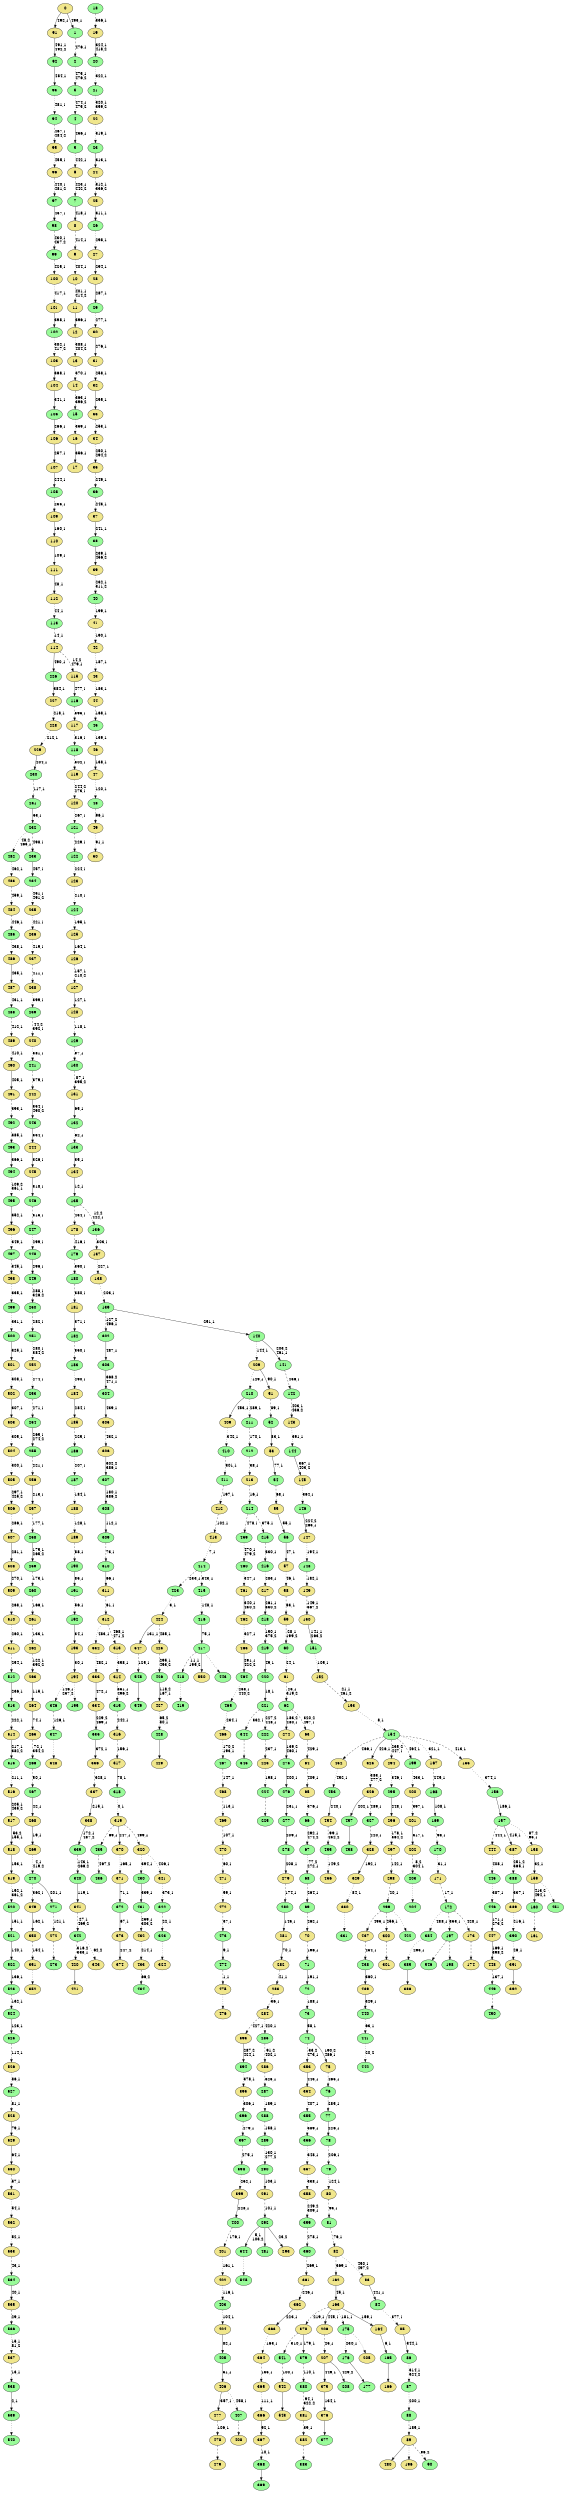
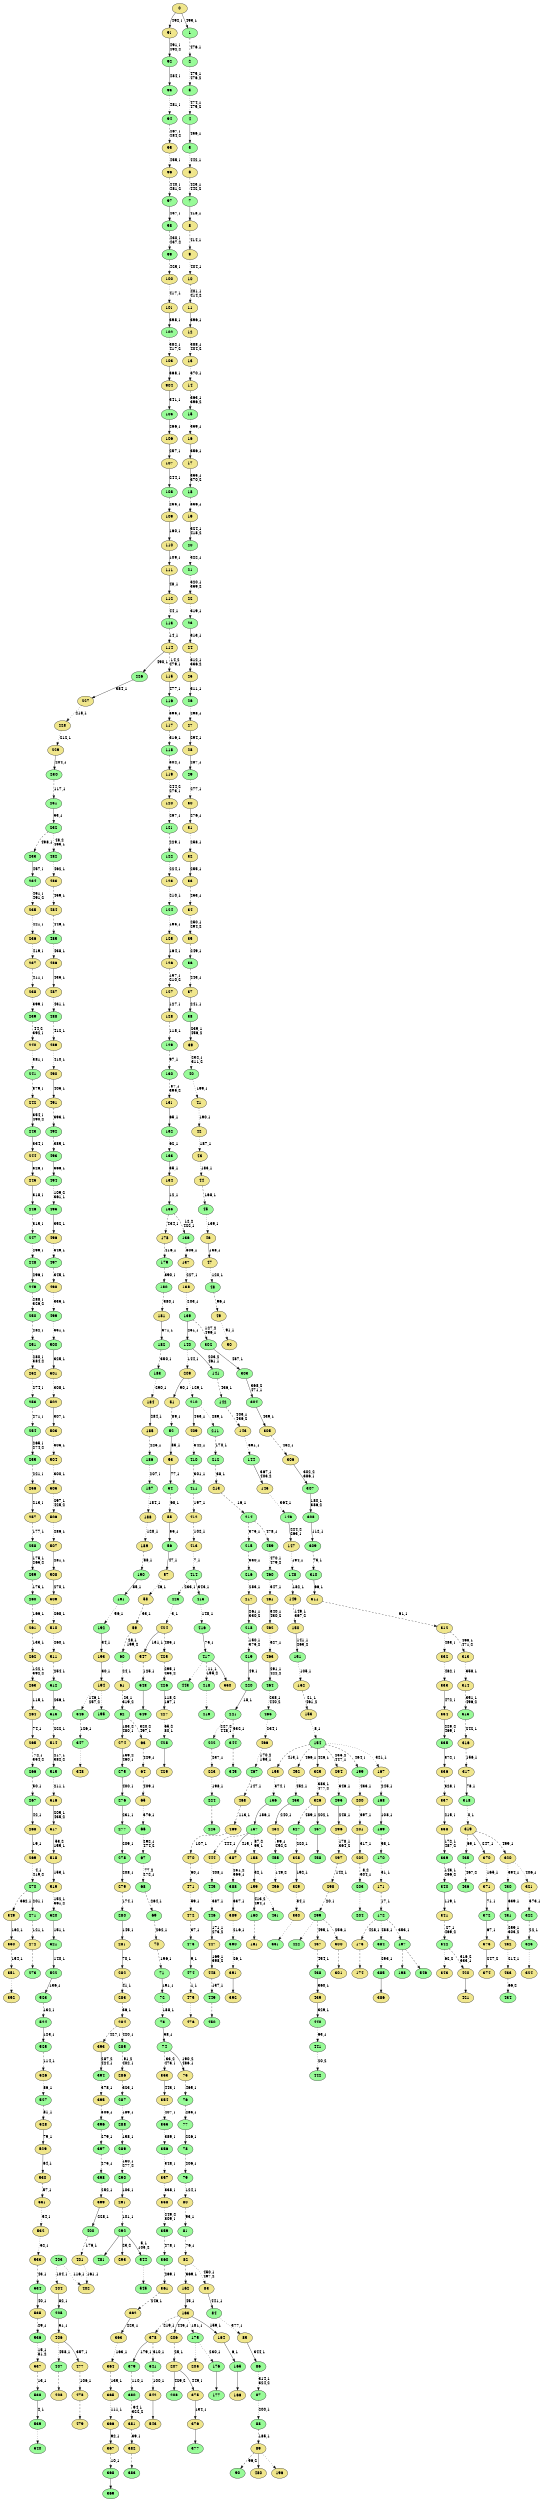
(54, 386) -> (169, 386)
none -> (190, 476)
(202, 1577) -> (197, 1586)
(223, 2291) -> (70, 2274)
